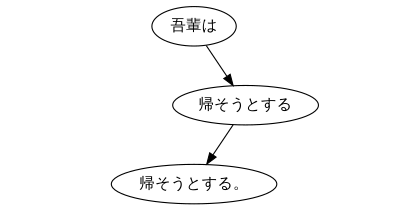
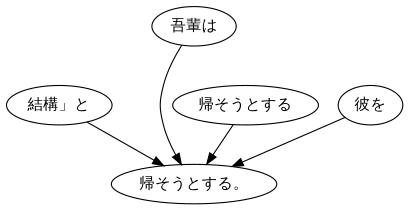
(217, 61) -> (161, 99)
none -> (59, 105)
none -> (371, 105)
